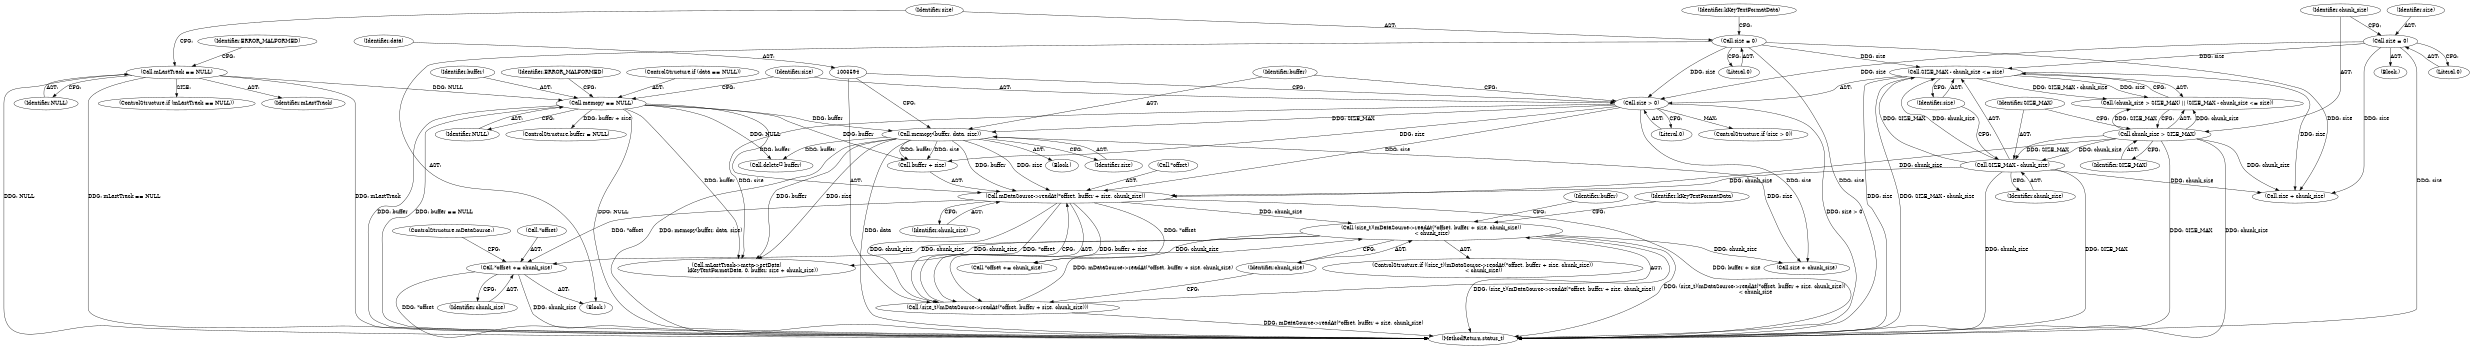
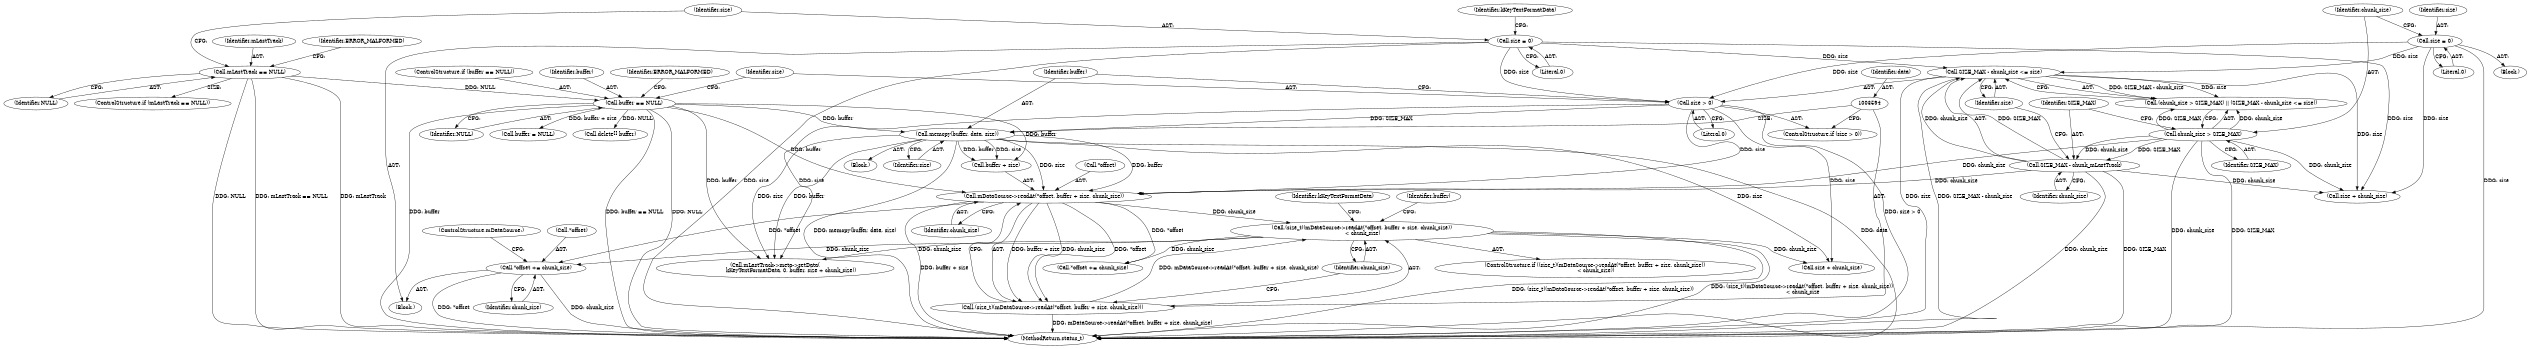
(693, 72) -> (464, 72)
(239, 88) -> (252, 55)
(1239, 88) -> (1848, 118)
(601, 104) -> (634, 104)
(910, 104) -> (1766, 119)
(1711, 119) -> (1798, 119)
(566, 135) -> (528, 135)
(1285, 139) -> none
(835, 142) -> none
(2012, 166) -> (2074, 166)
